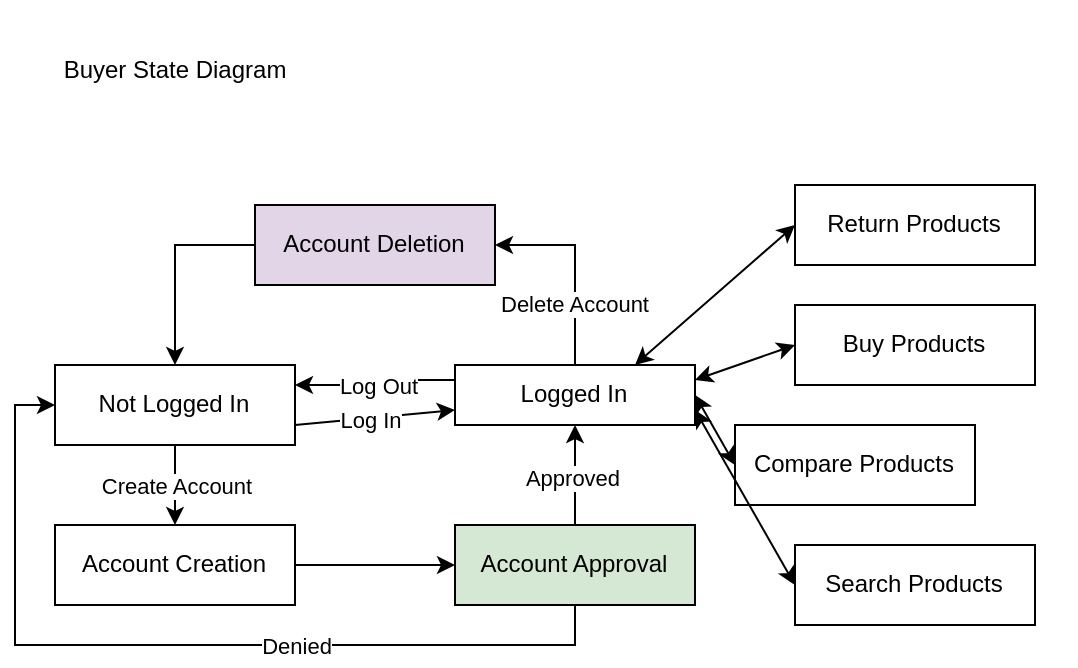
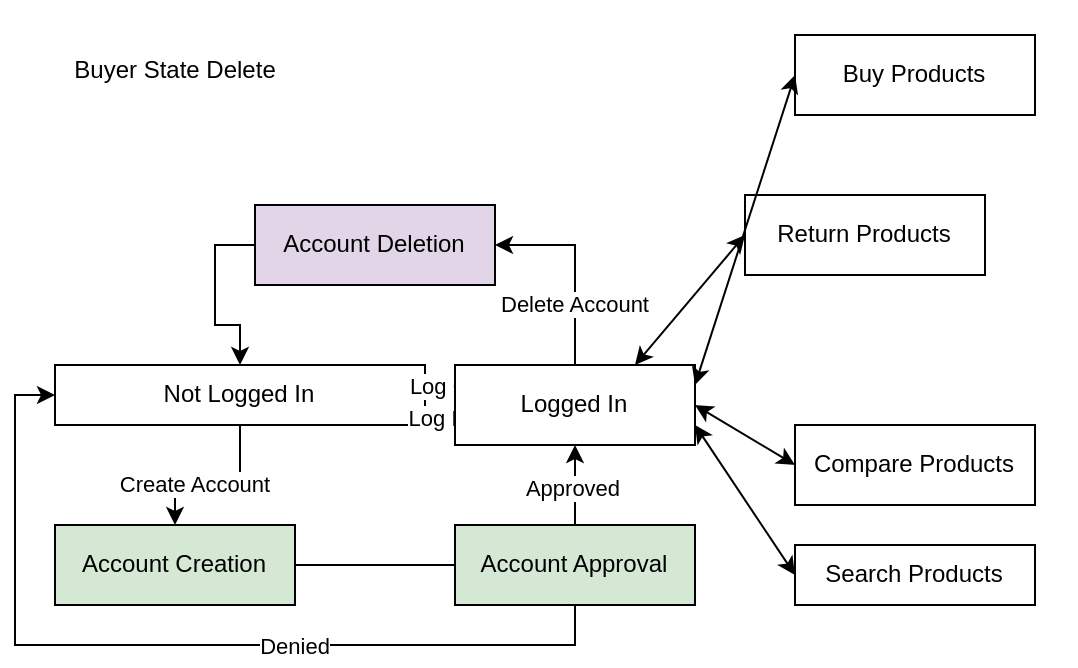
(176, 71) -> (176, 71)
(915, 225) -> (865, 235)
(915, 345) -> (915, 75)
(575, 395) -> (575, 405)
(175, 405) -> (240, 395)
(855, 465) -> (915, 465)
(175, 565) -> (175, 565)
(440, 565) -> (445, 565)
(915, 585) -> (915, 575)
